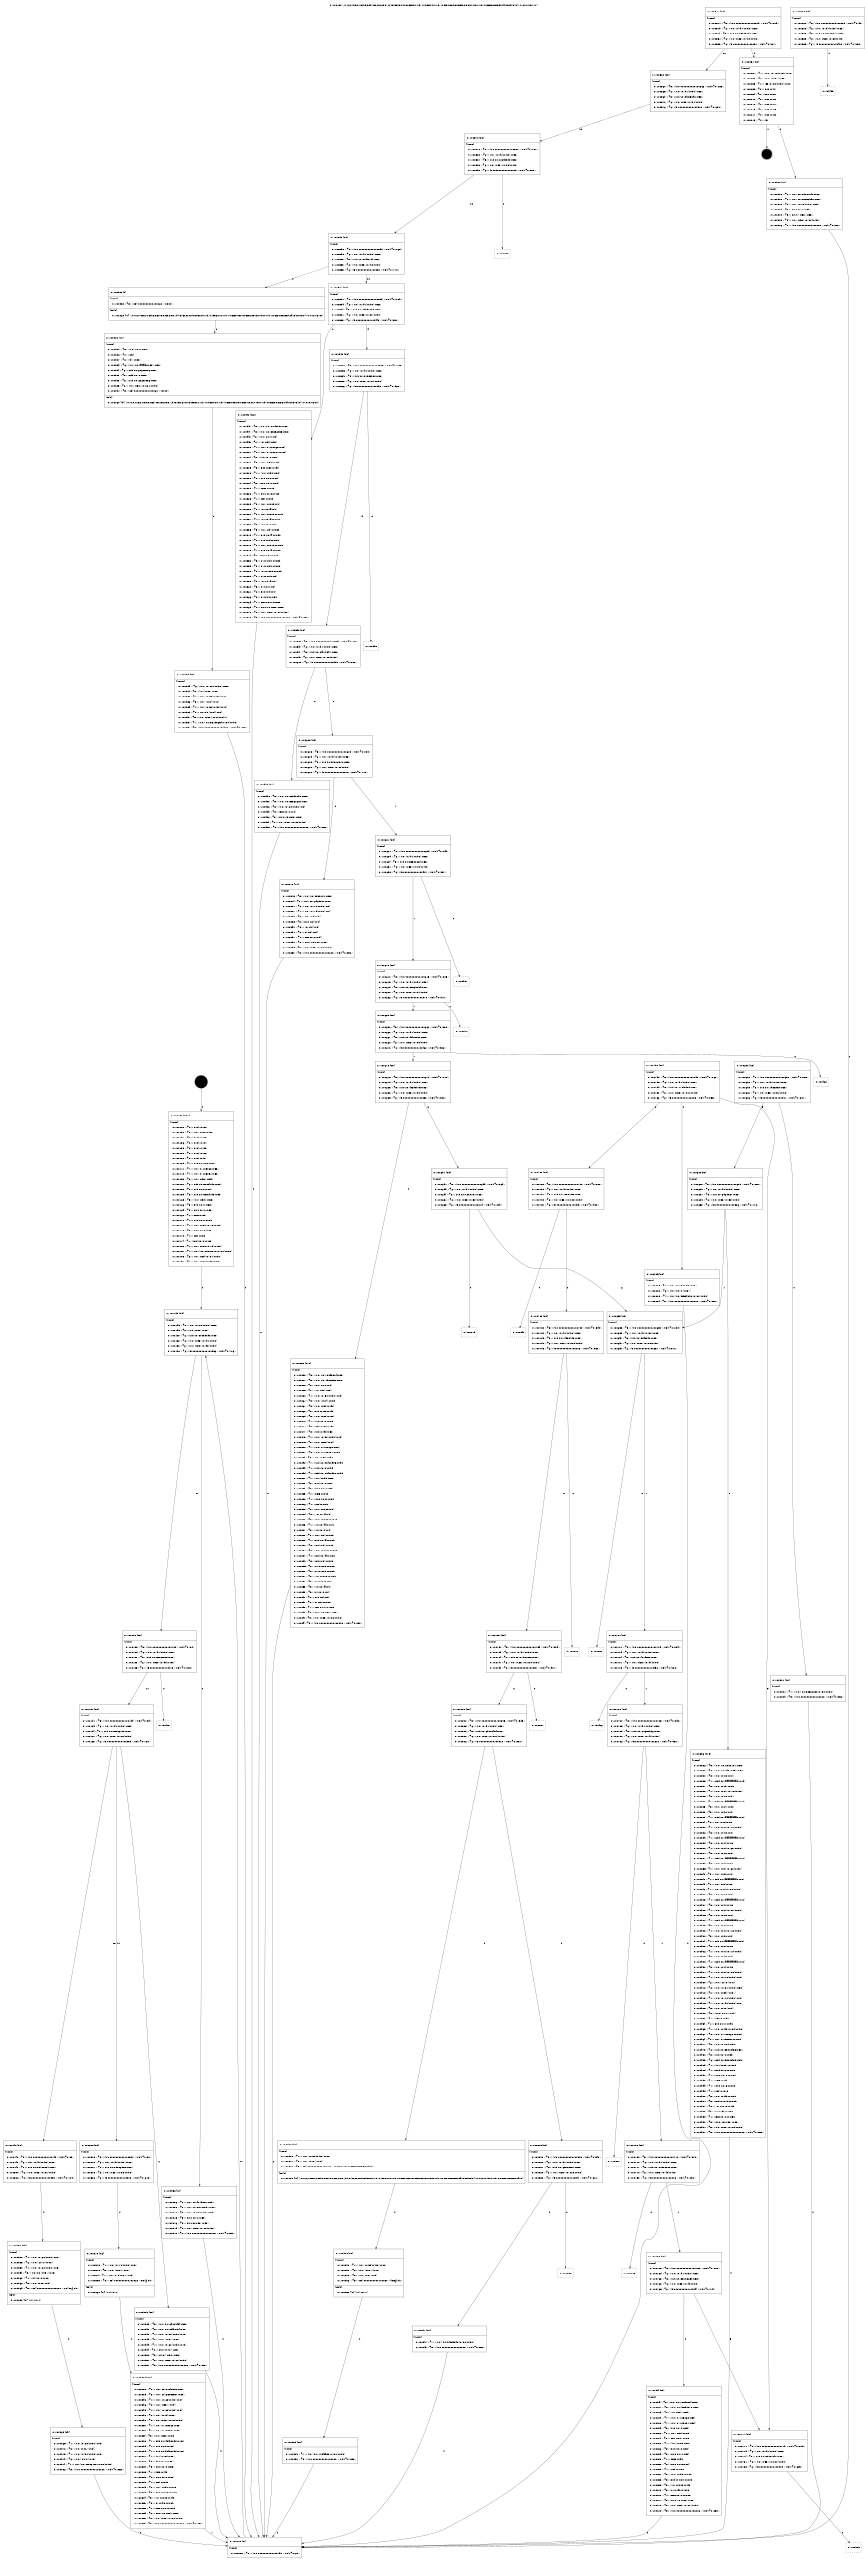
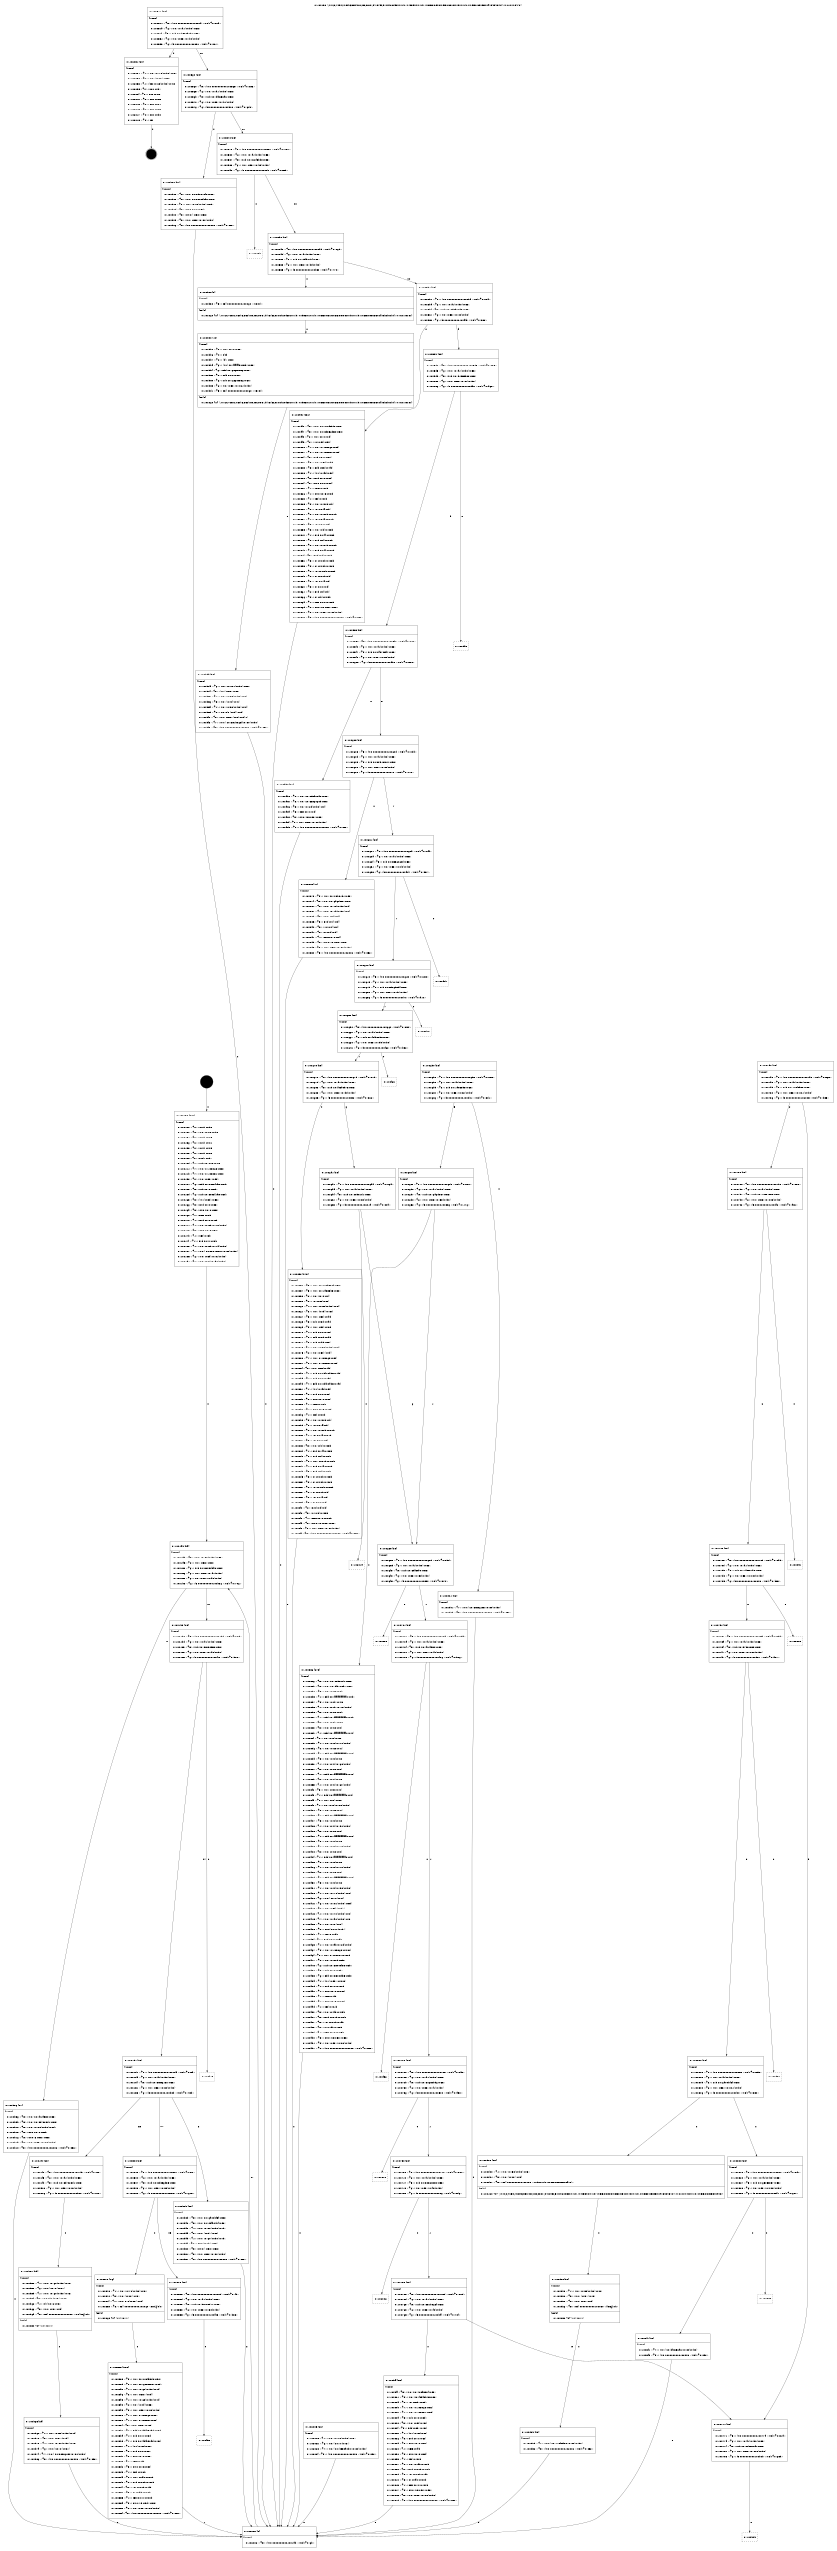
(787, 151) -> (210, 144)
(682, 1185) -> none
none -> (160, 2239)
